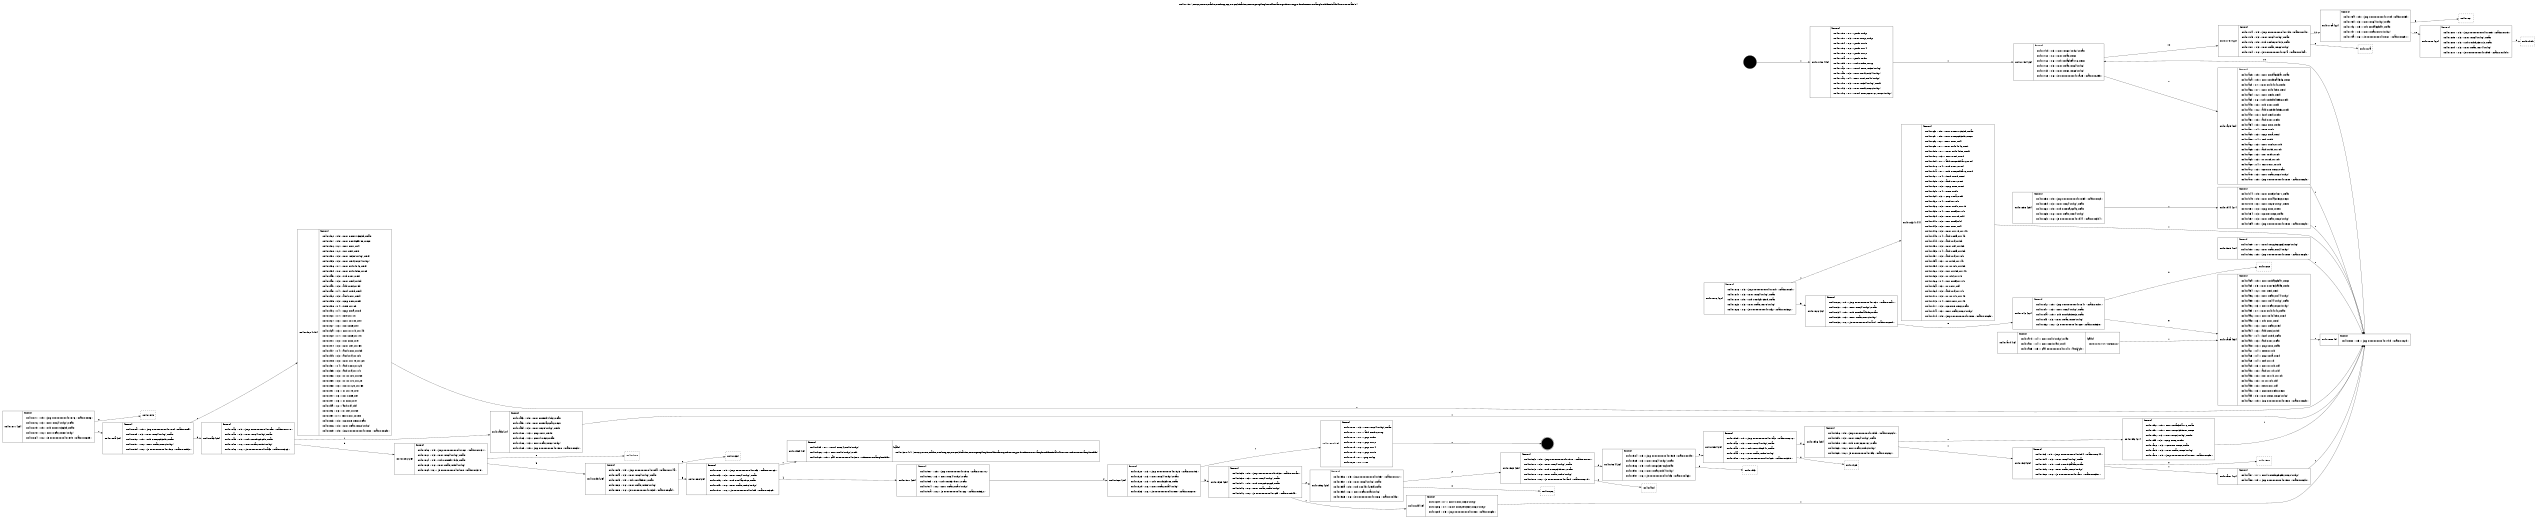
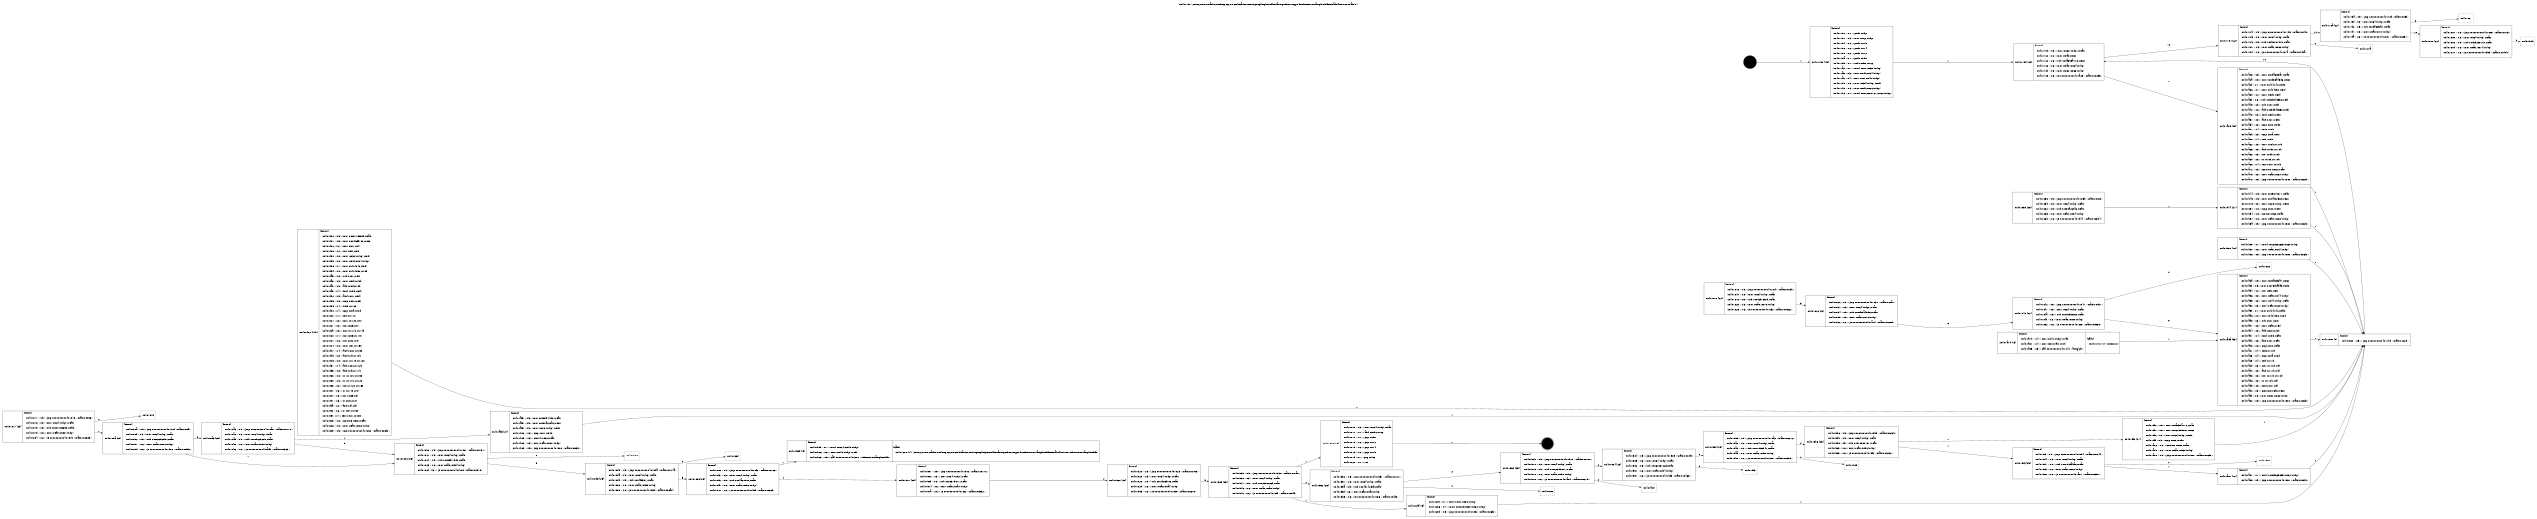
(1948, 223) -> none
(244, 395) -> (289, 466)
(1260, 456) -> (1308, 462)
